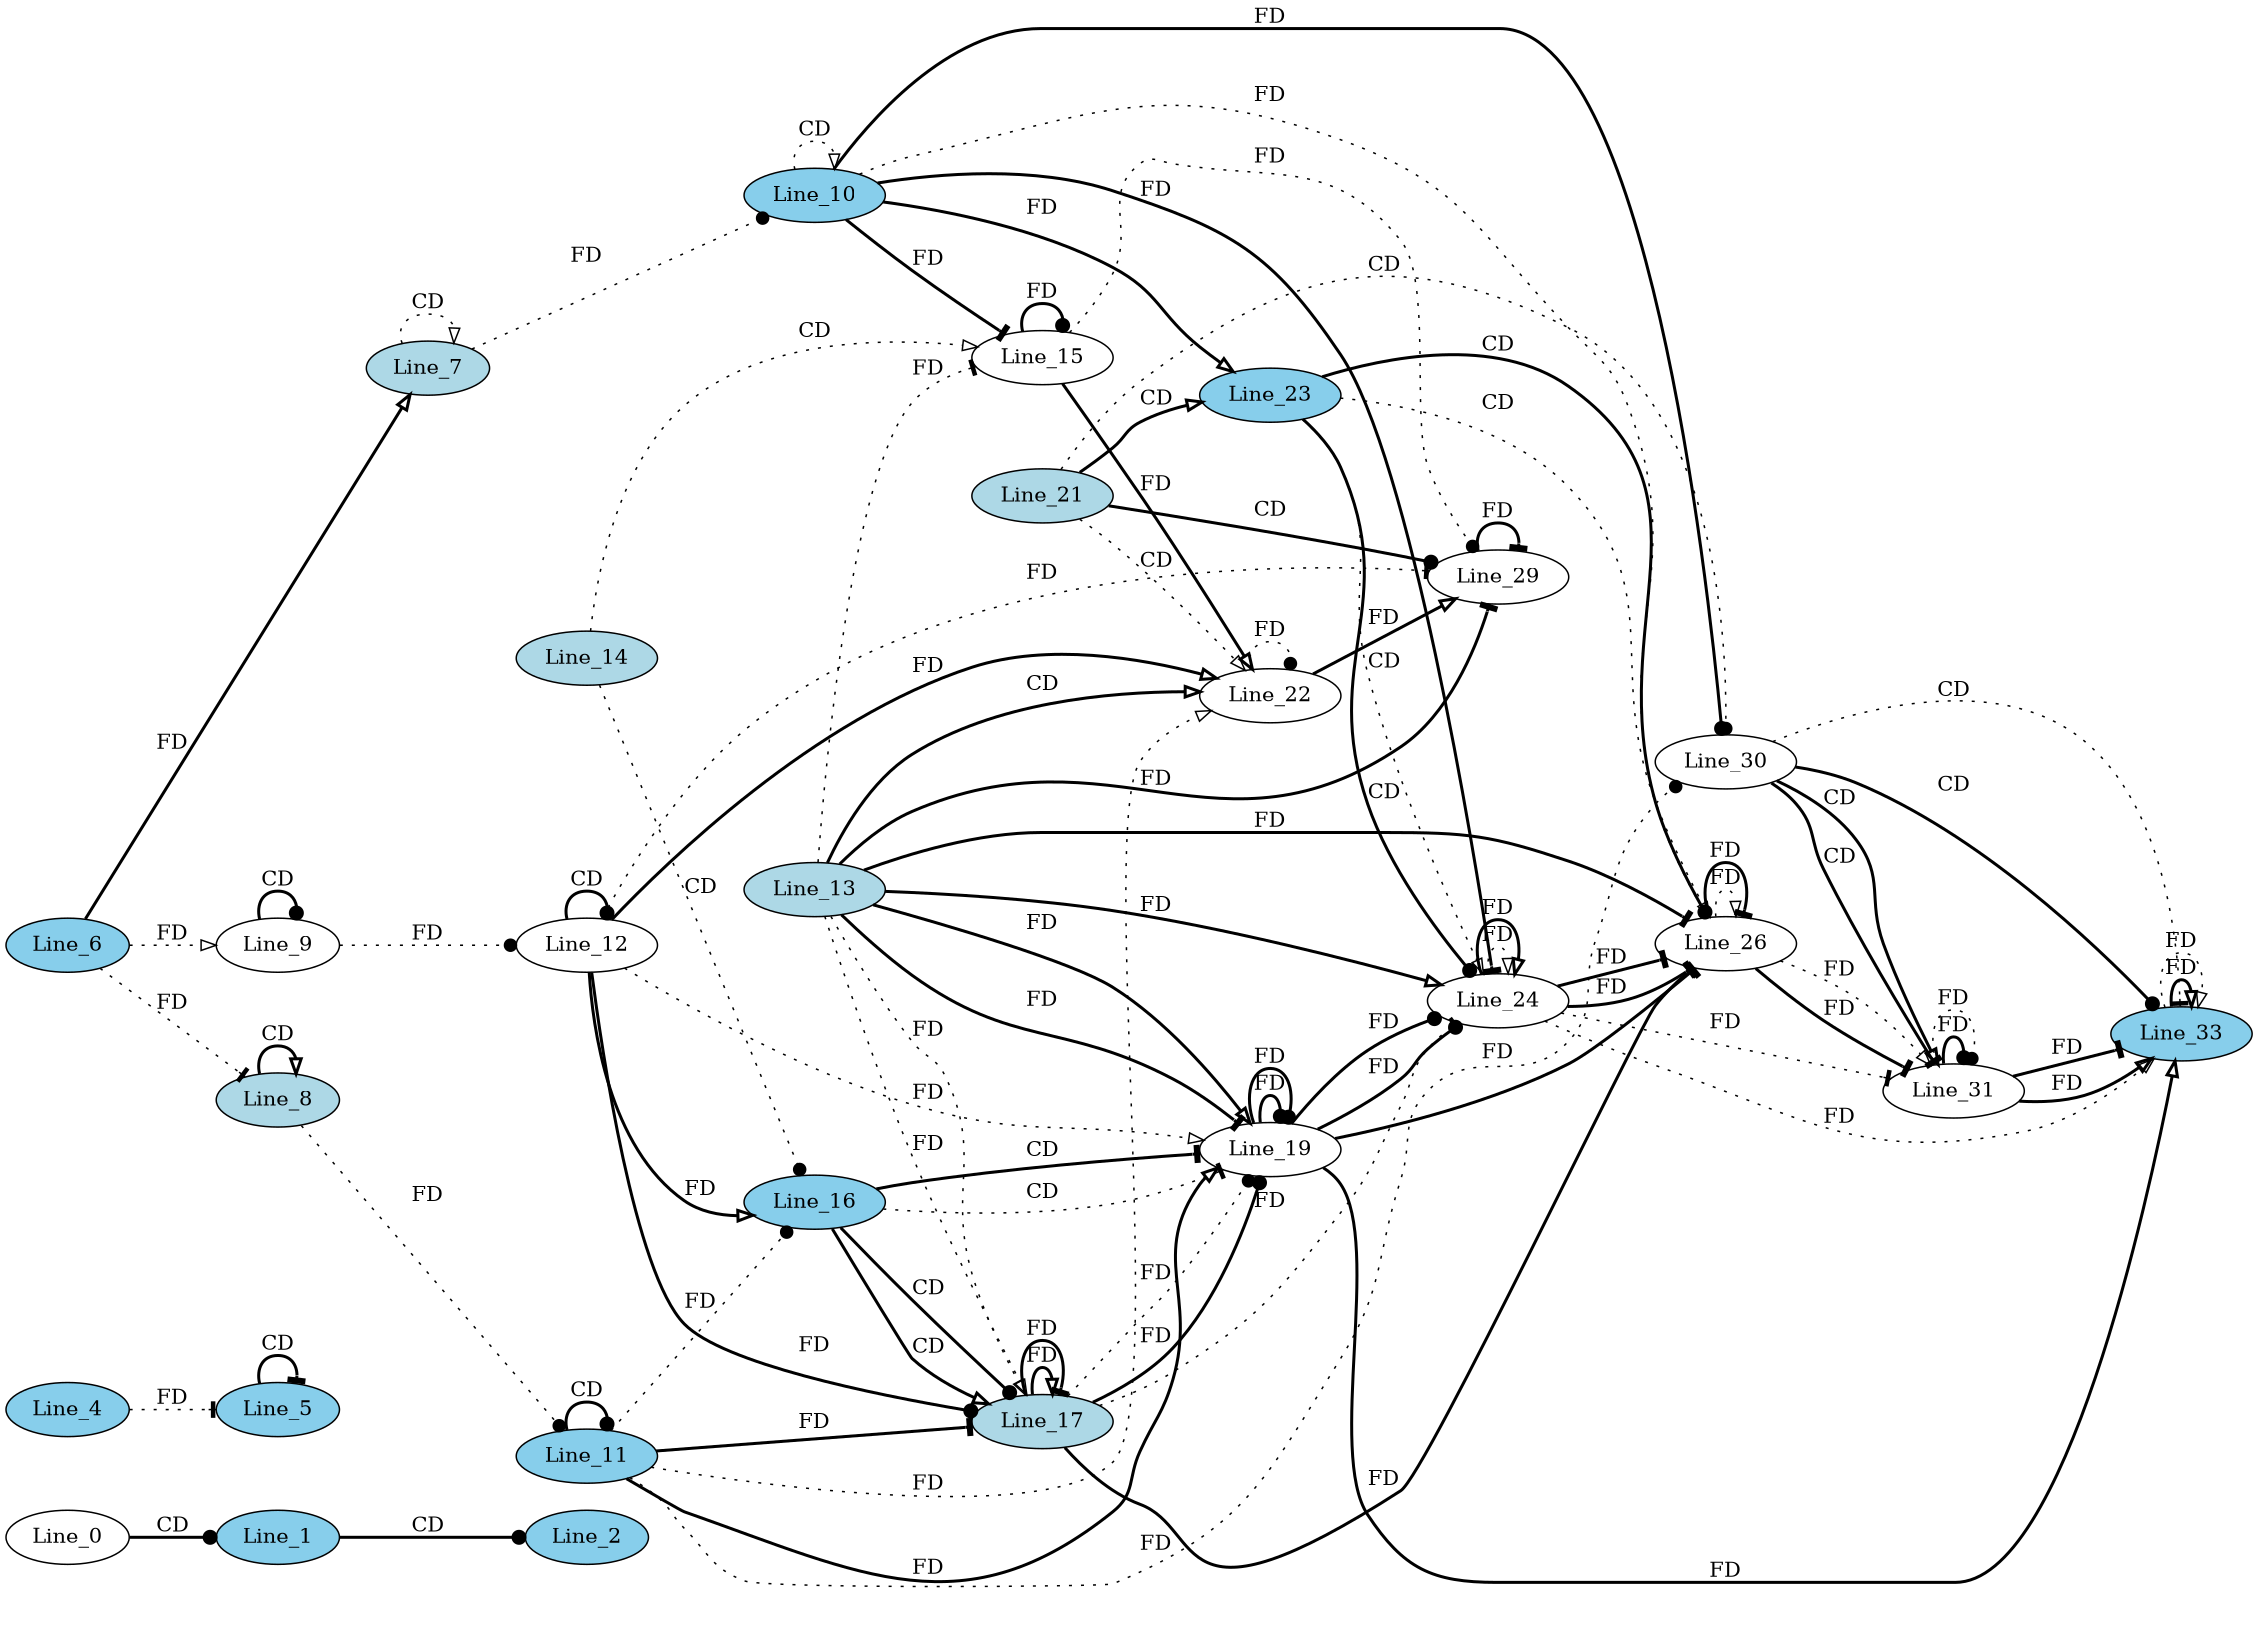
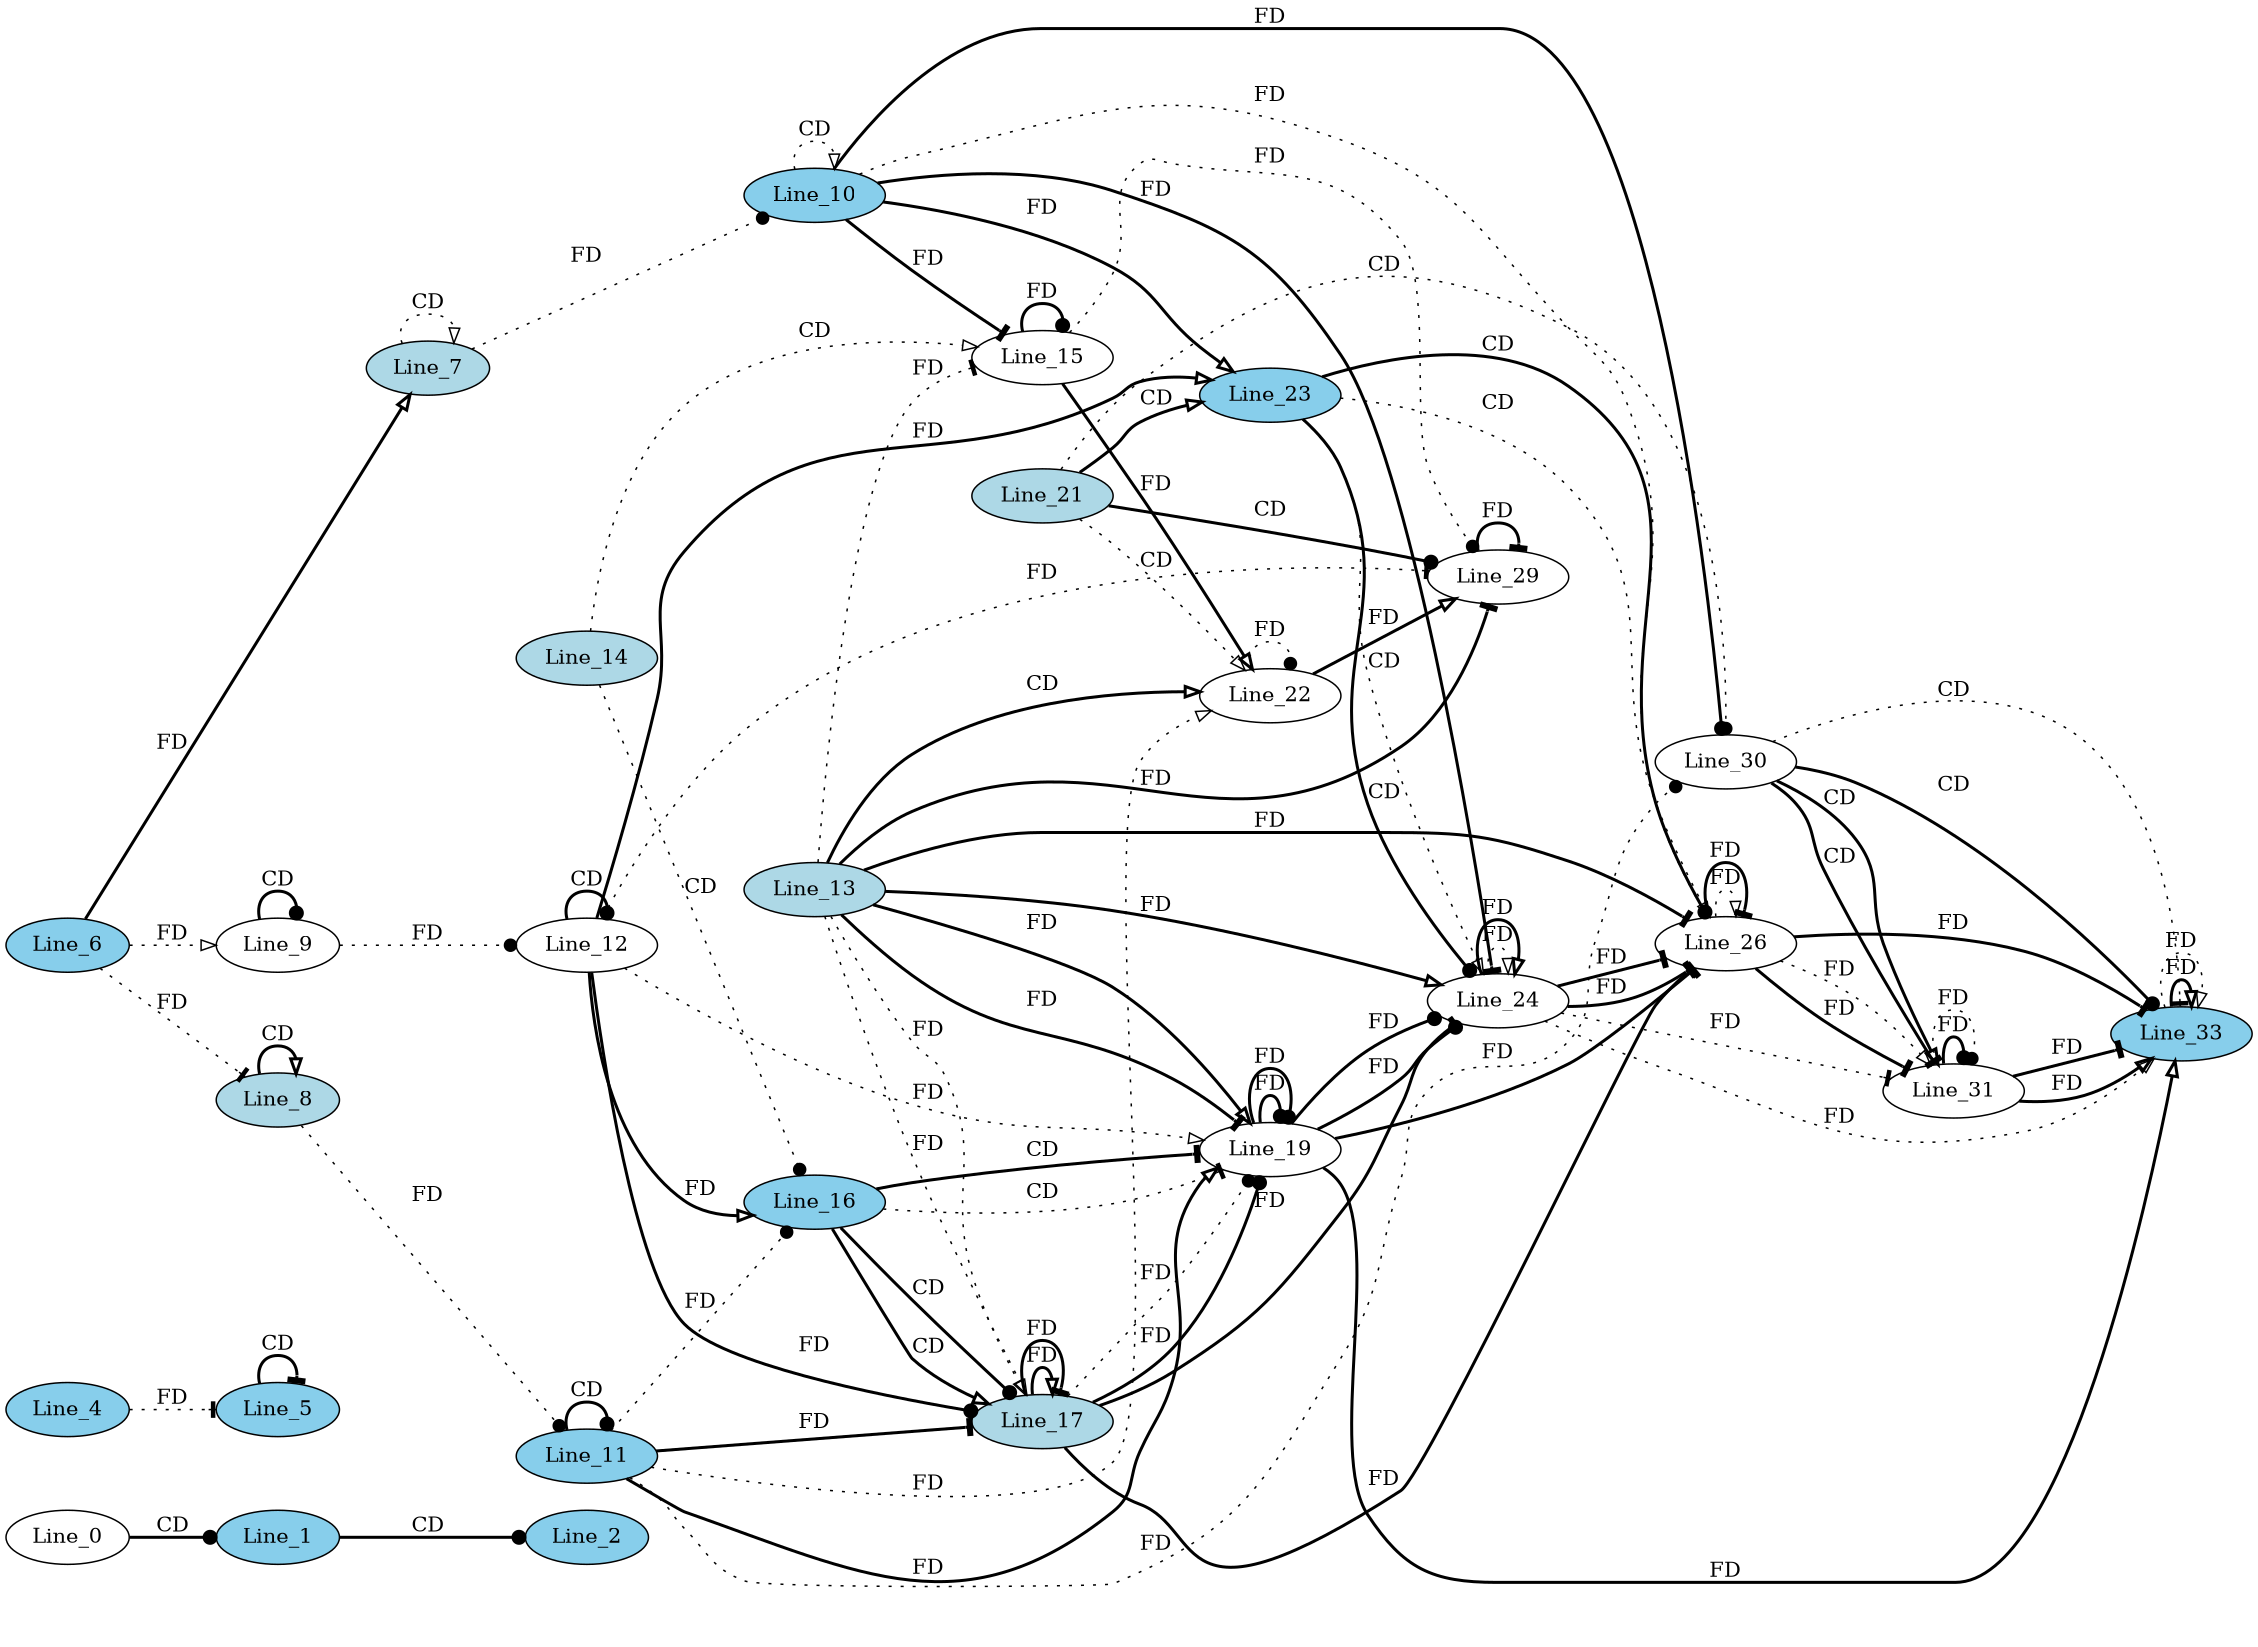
(876, 710) -> (749, 494)
none -> (1974, 941)
(1311, 1250) -> (1311, 1250)
